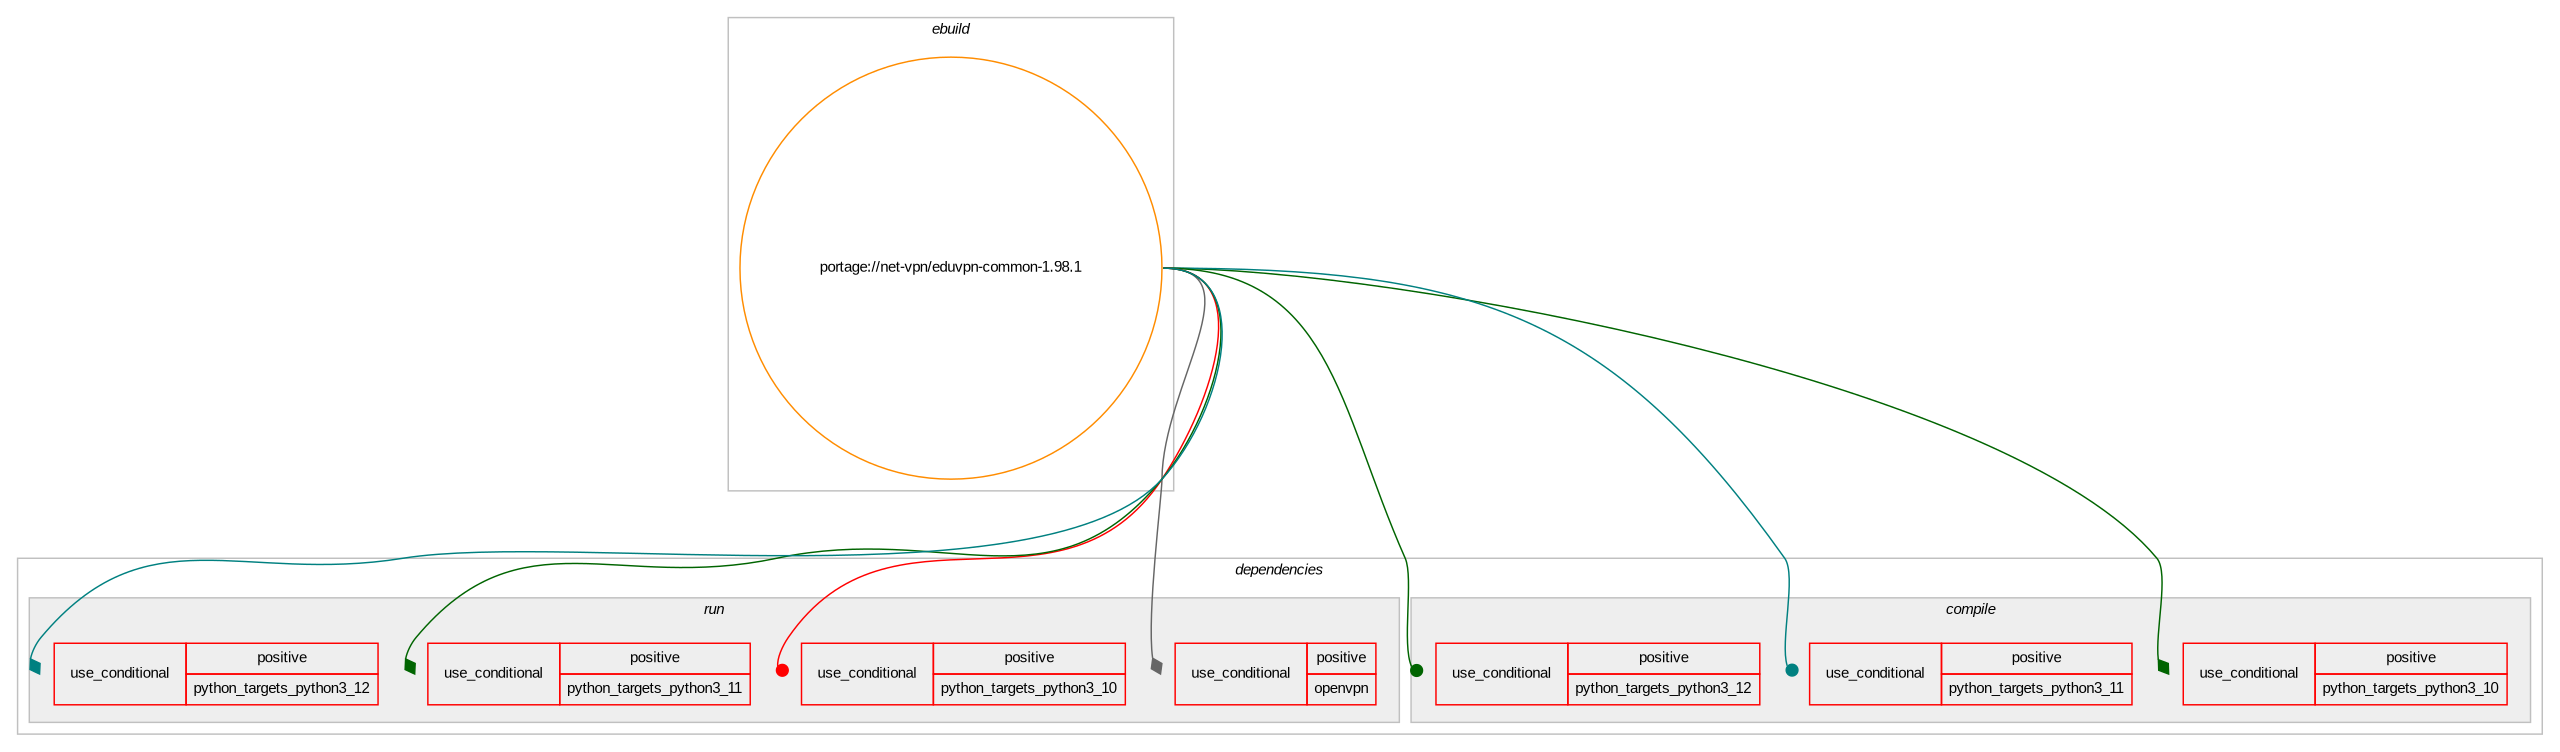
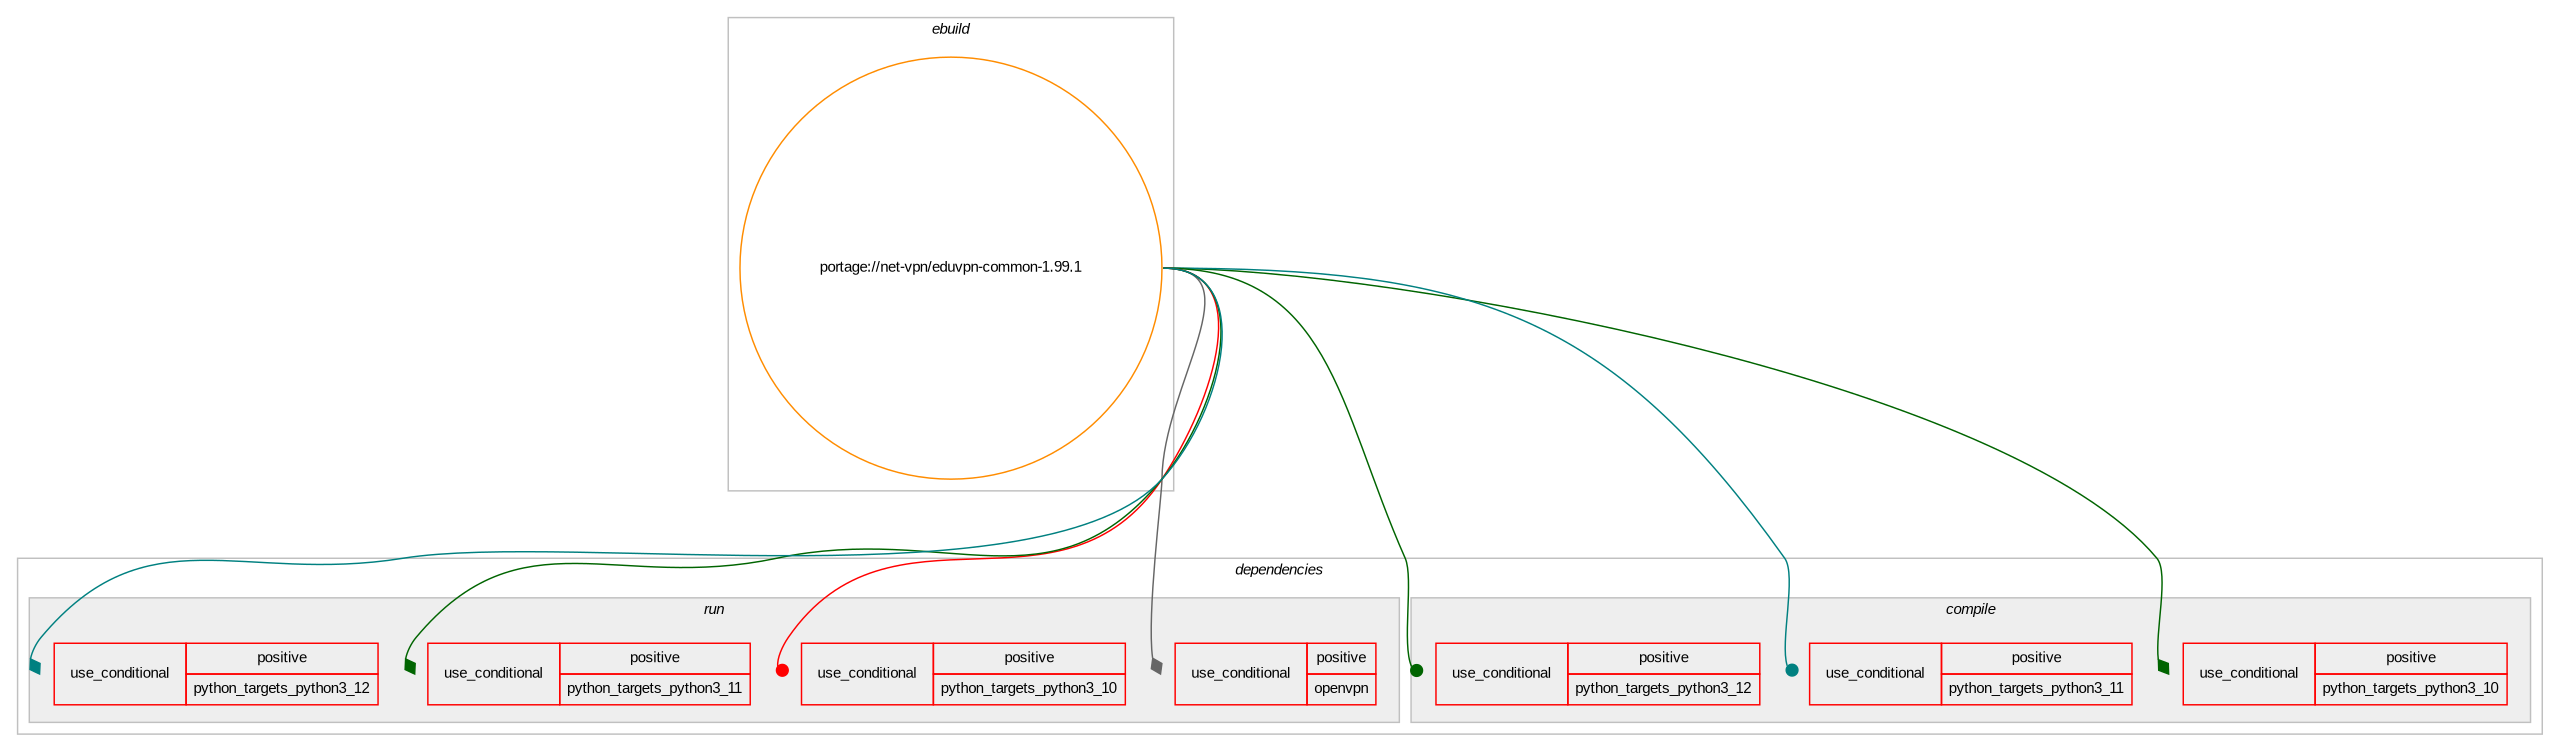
(951, 268) -> (951, 268)
